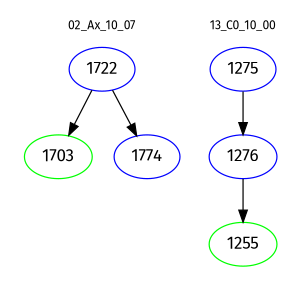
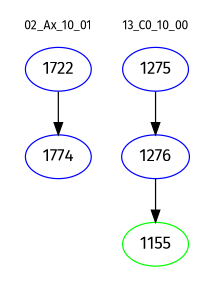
(102, 26) -> (58, 26)
(58, 157) -> none
(243, 244) -> (156, 244)
